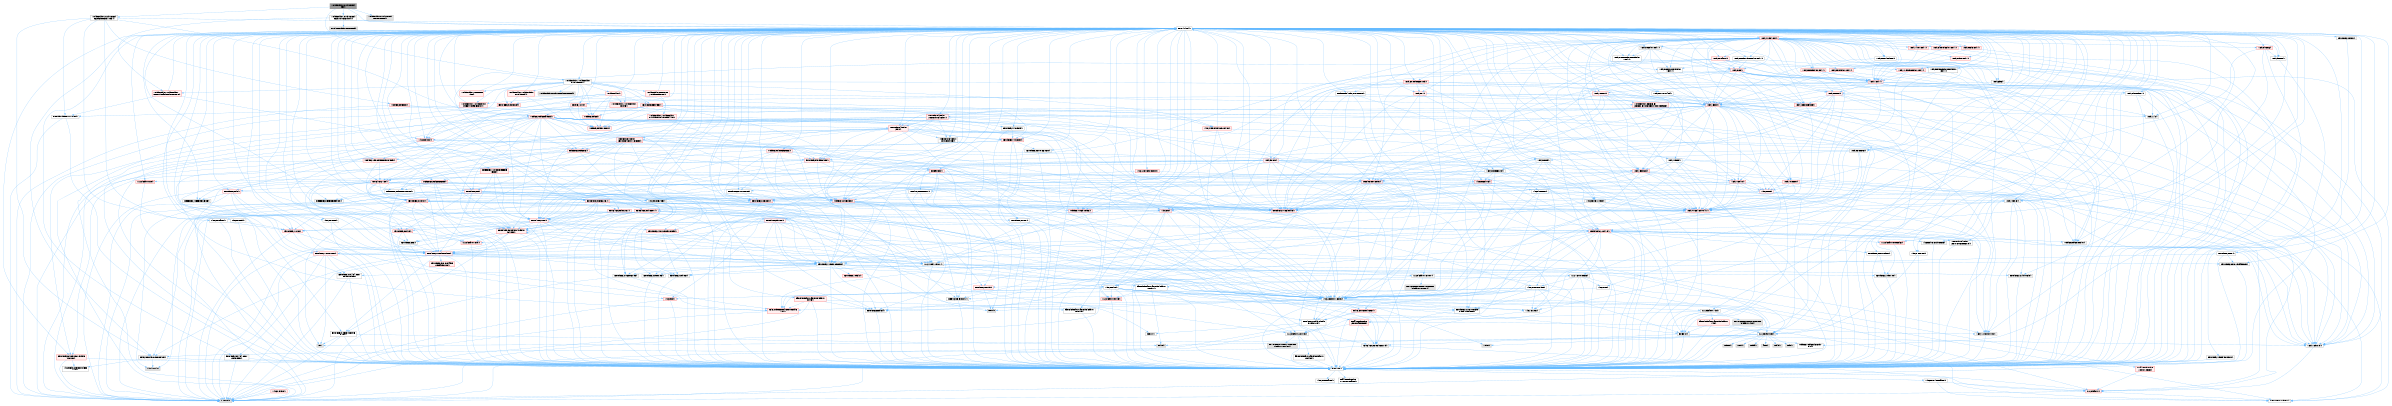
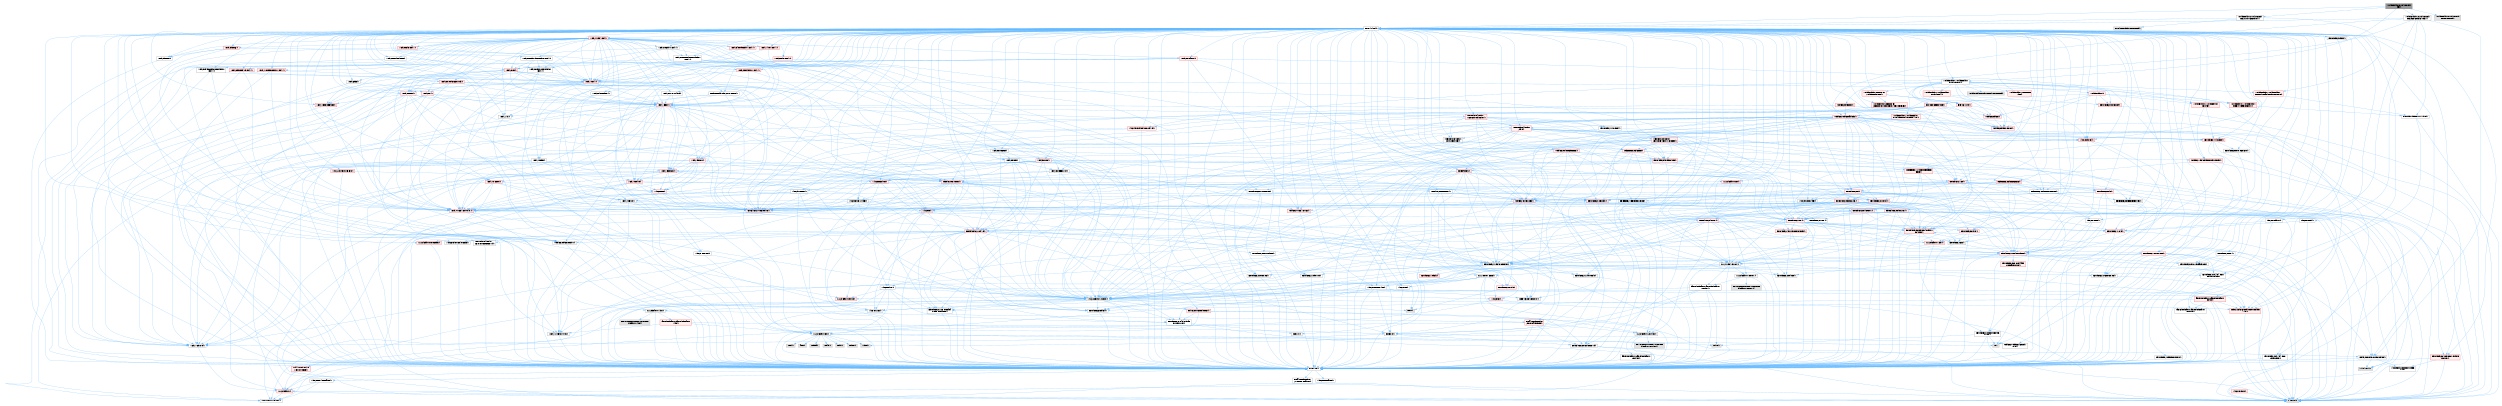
(1654, 100) -> (688, 128)
